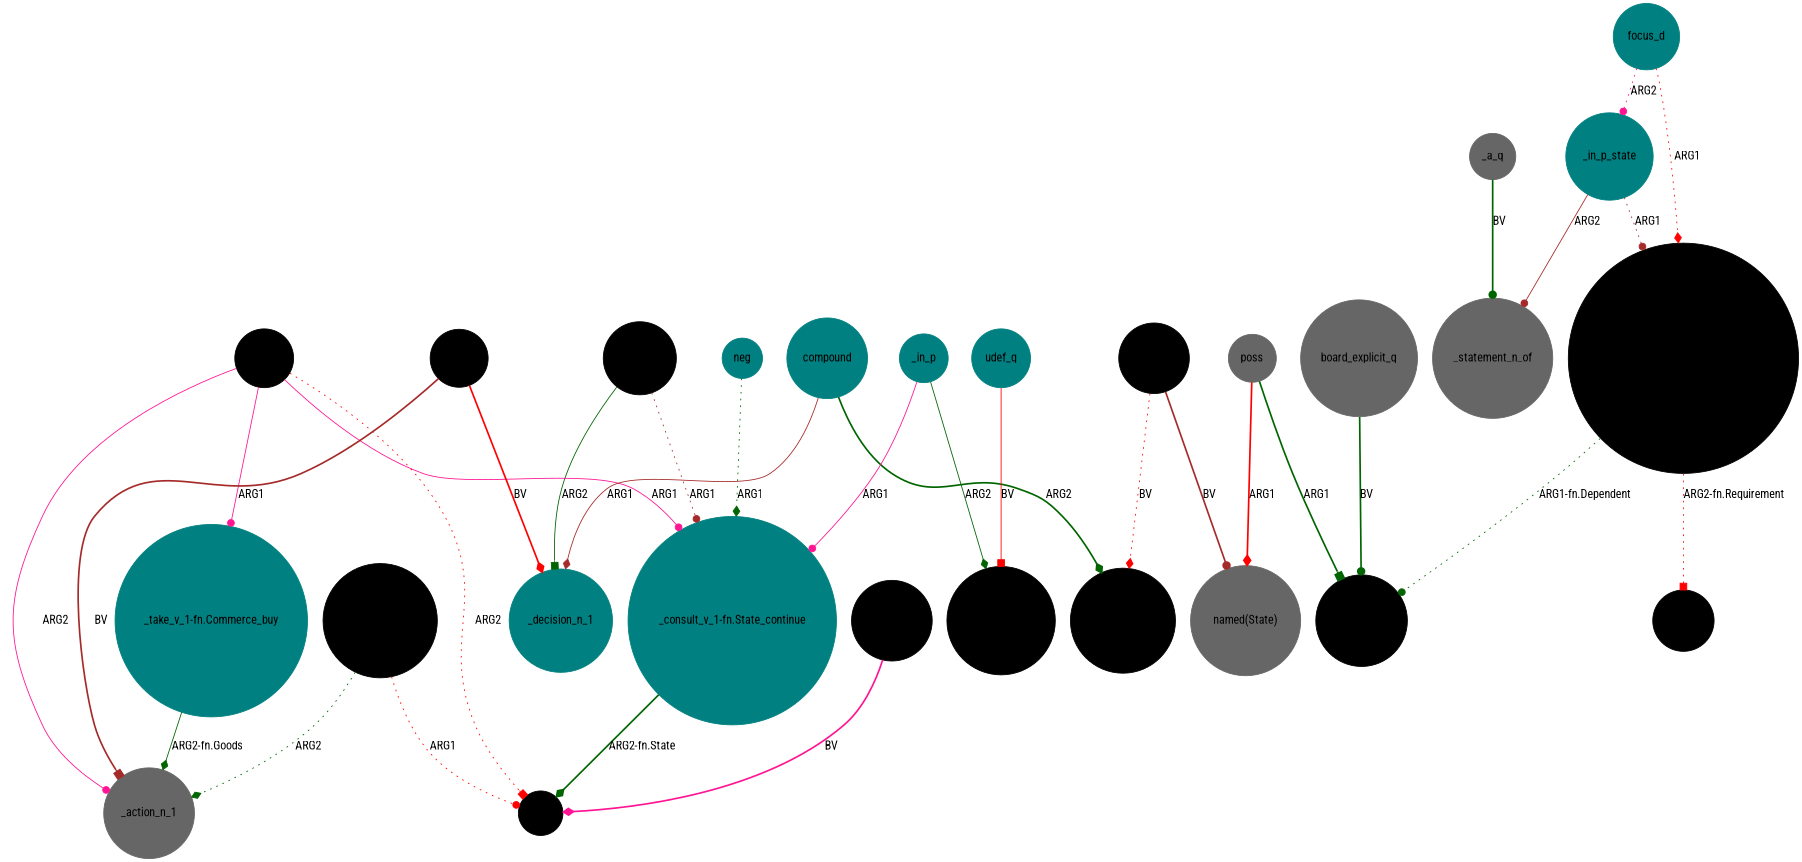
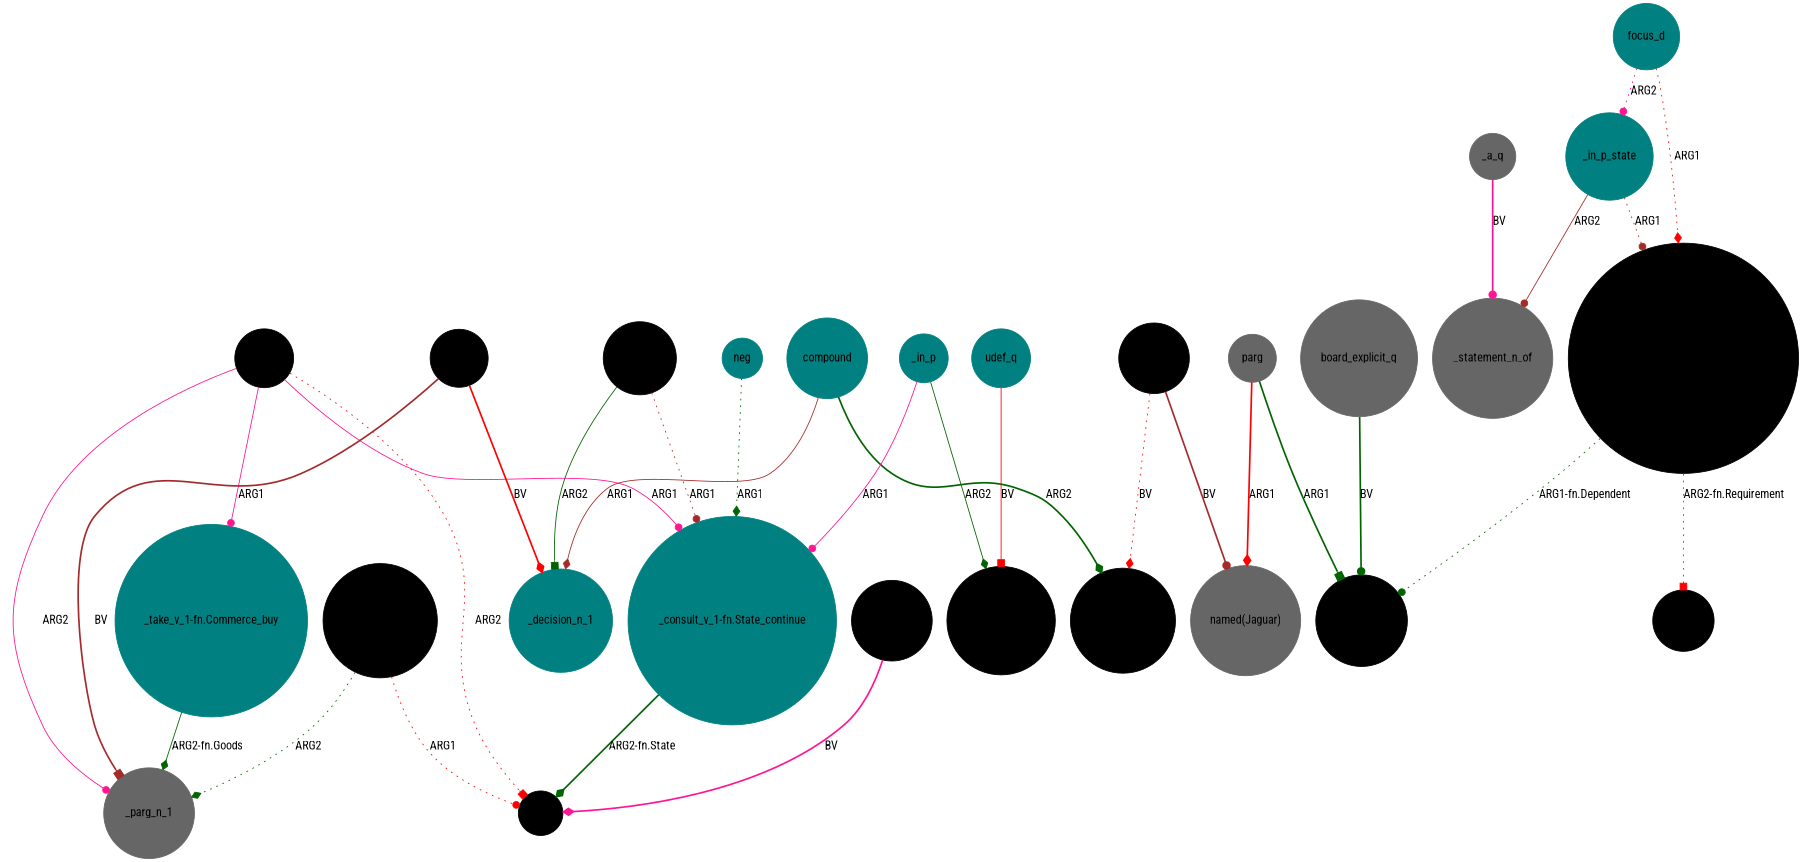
(1493, 235) -> (1493, 235)
(1252, 358) -> (1252, 358)
(1246, 621) -> (1246, 621)
(149, 813) -> (149, 813)
